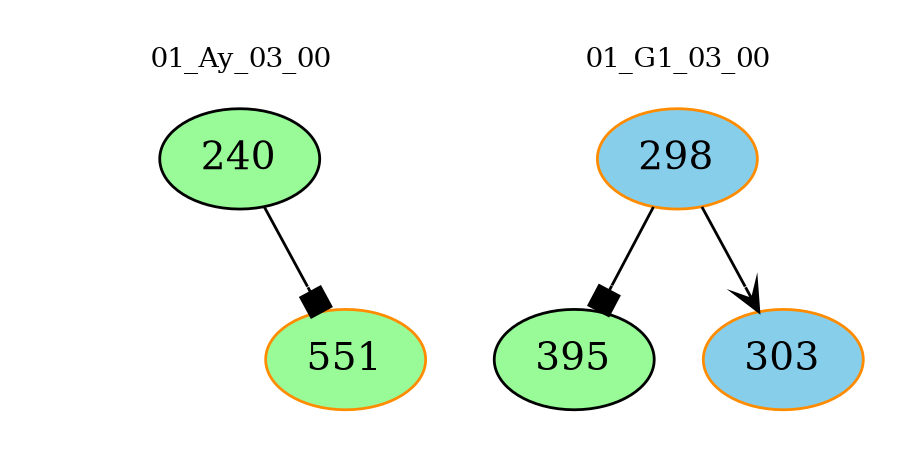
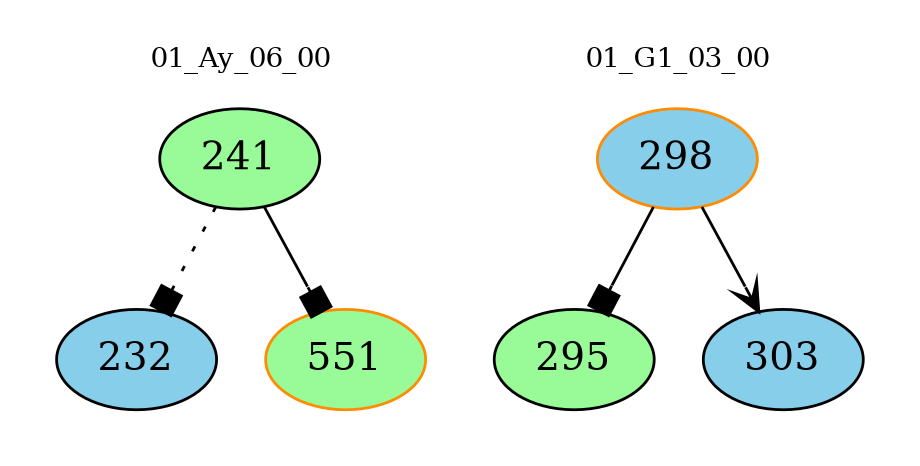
(241, 60) -> (241, 60)
(240, 159) -> (240, 159)
none -> (137, 360)
(574, 360) -> (574, 360)
(783, 360) -> (783, 360)
